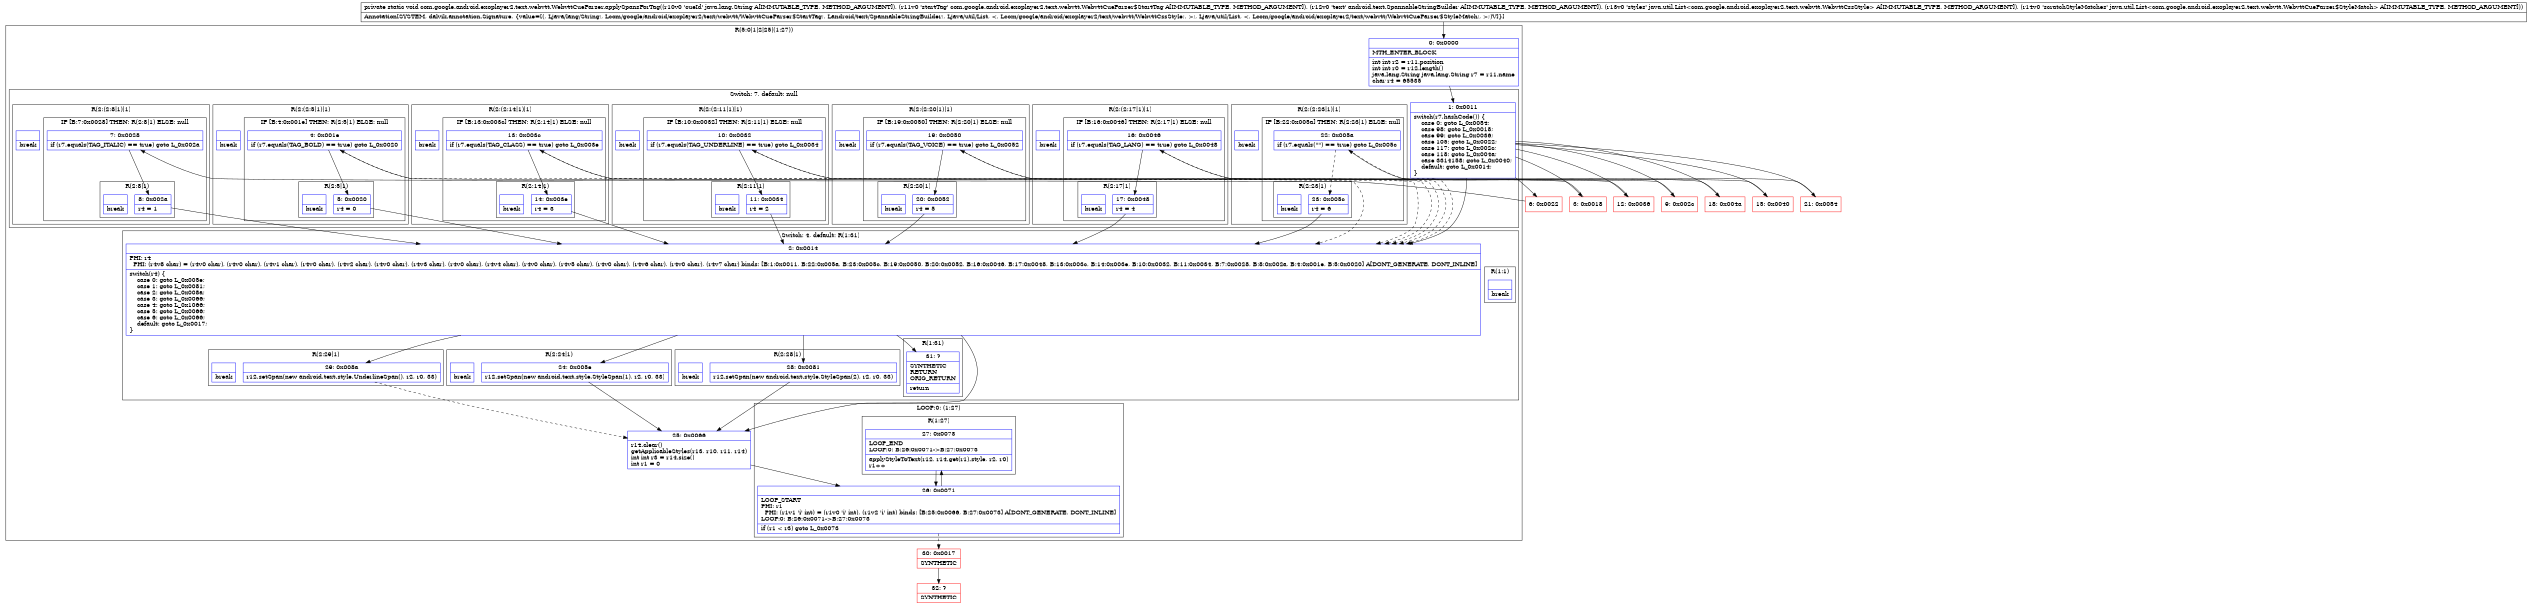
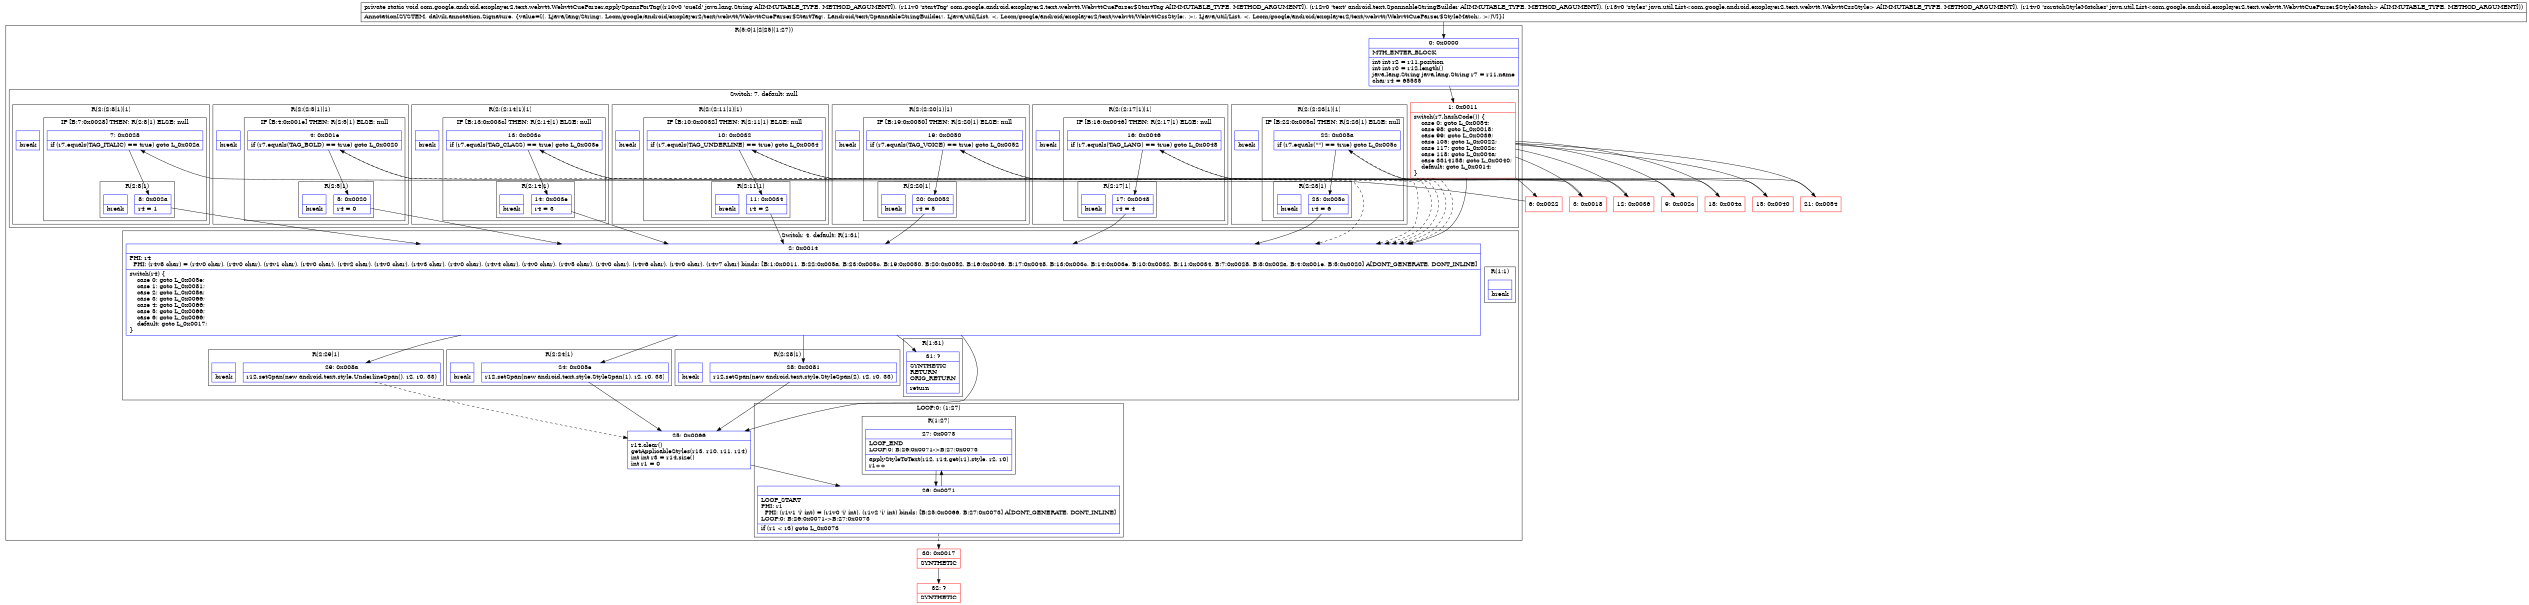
(1463, 140) -> (1463, 140)
(1333, 170) -> (1333, 170)
(167, 305) -> (167, 305)
